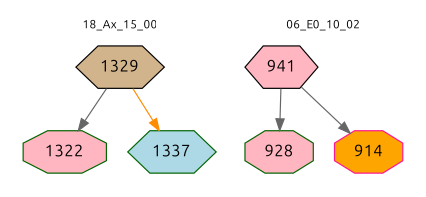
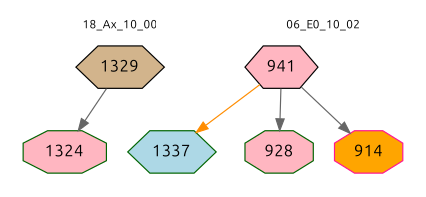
(120, 25) -> (120, 25)
(143, 105) -> (244, 97)
(65, 152) -> (65, 152)
